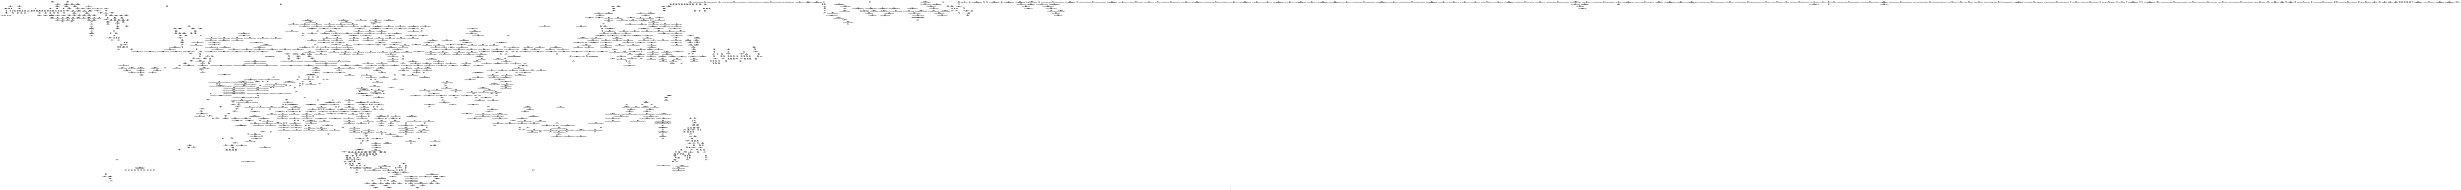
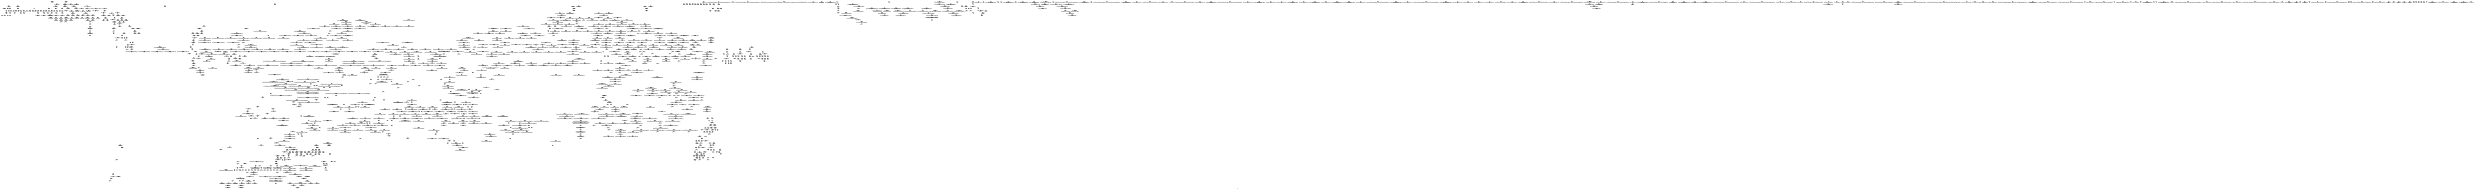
none -> (561, 63)
